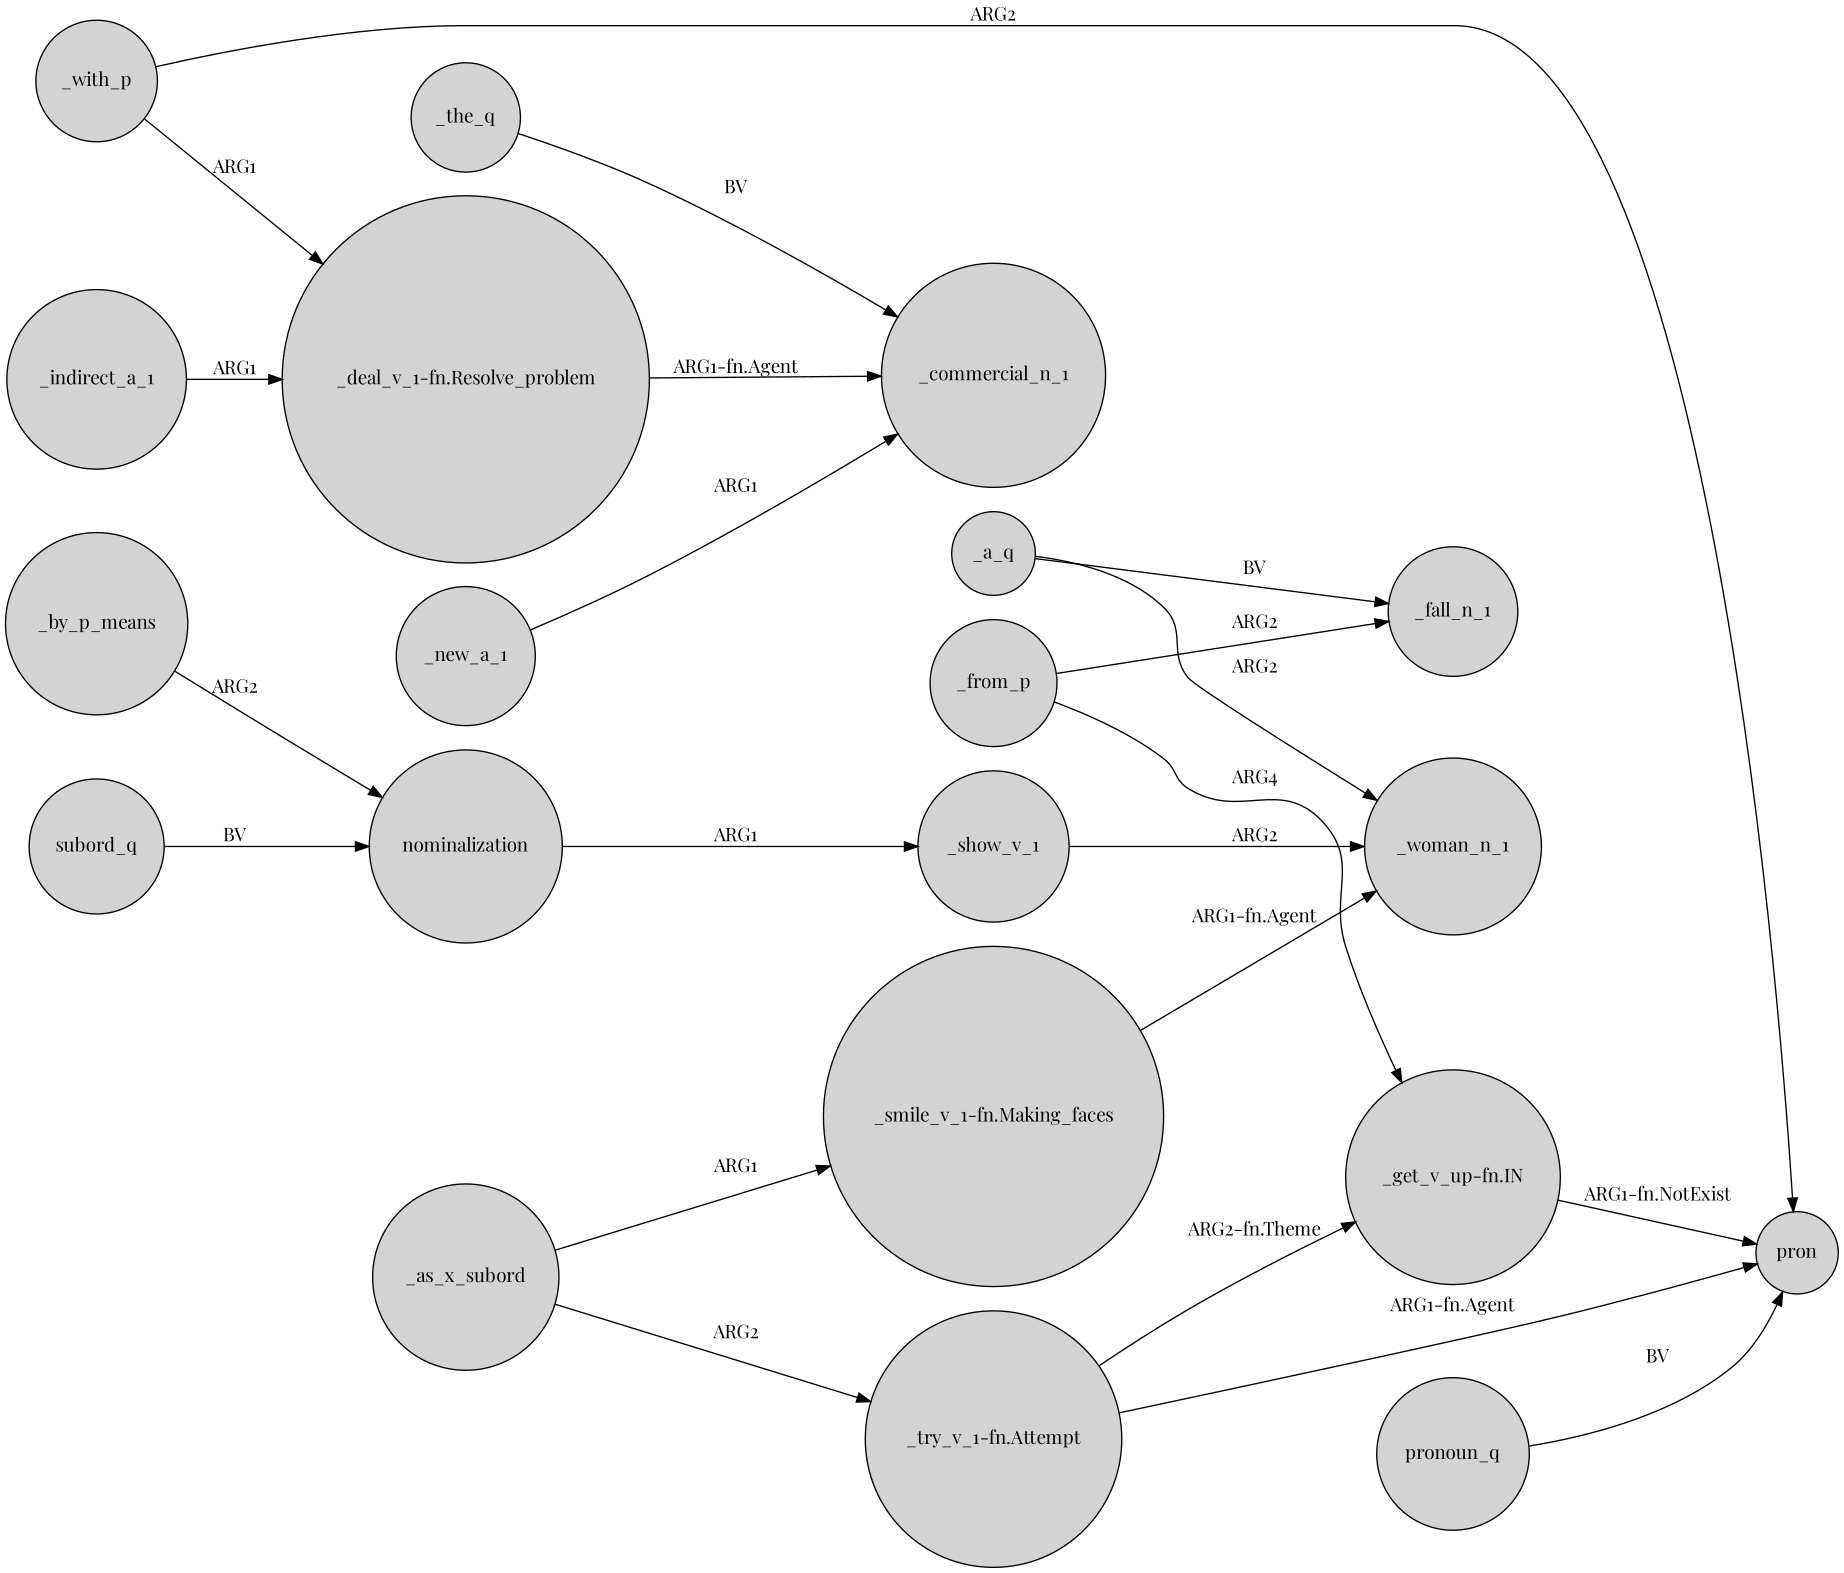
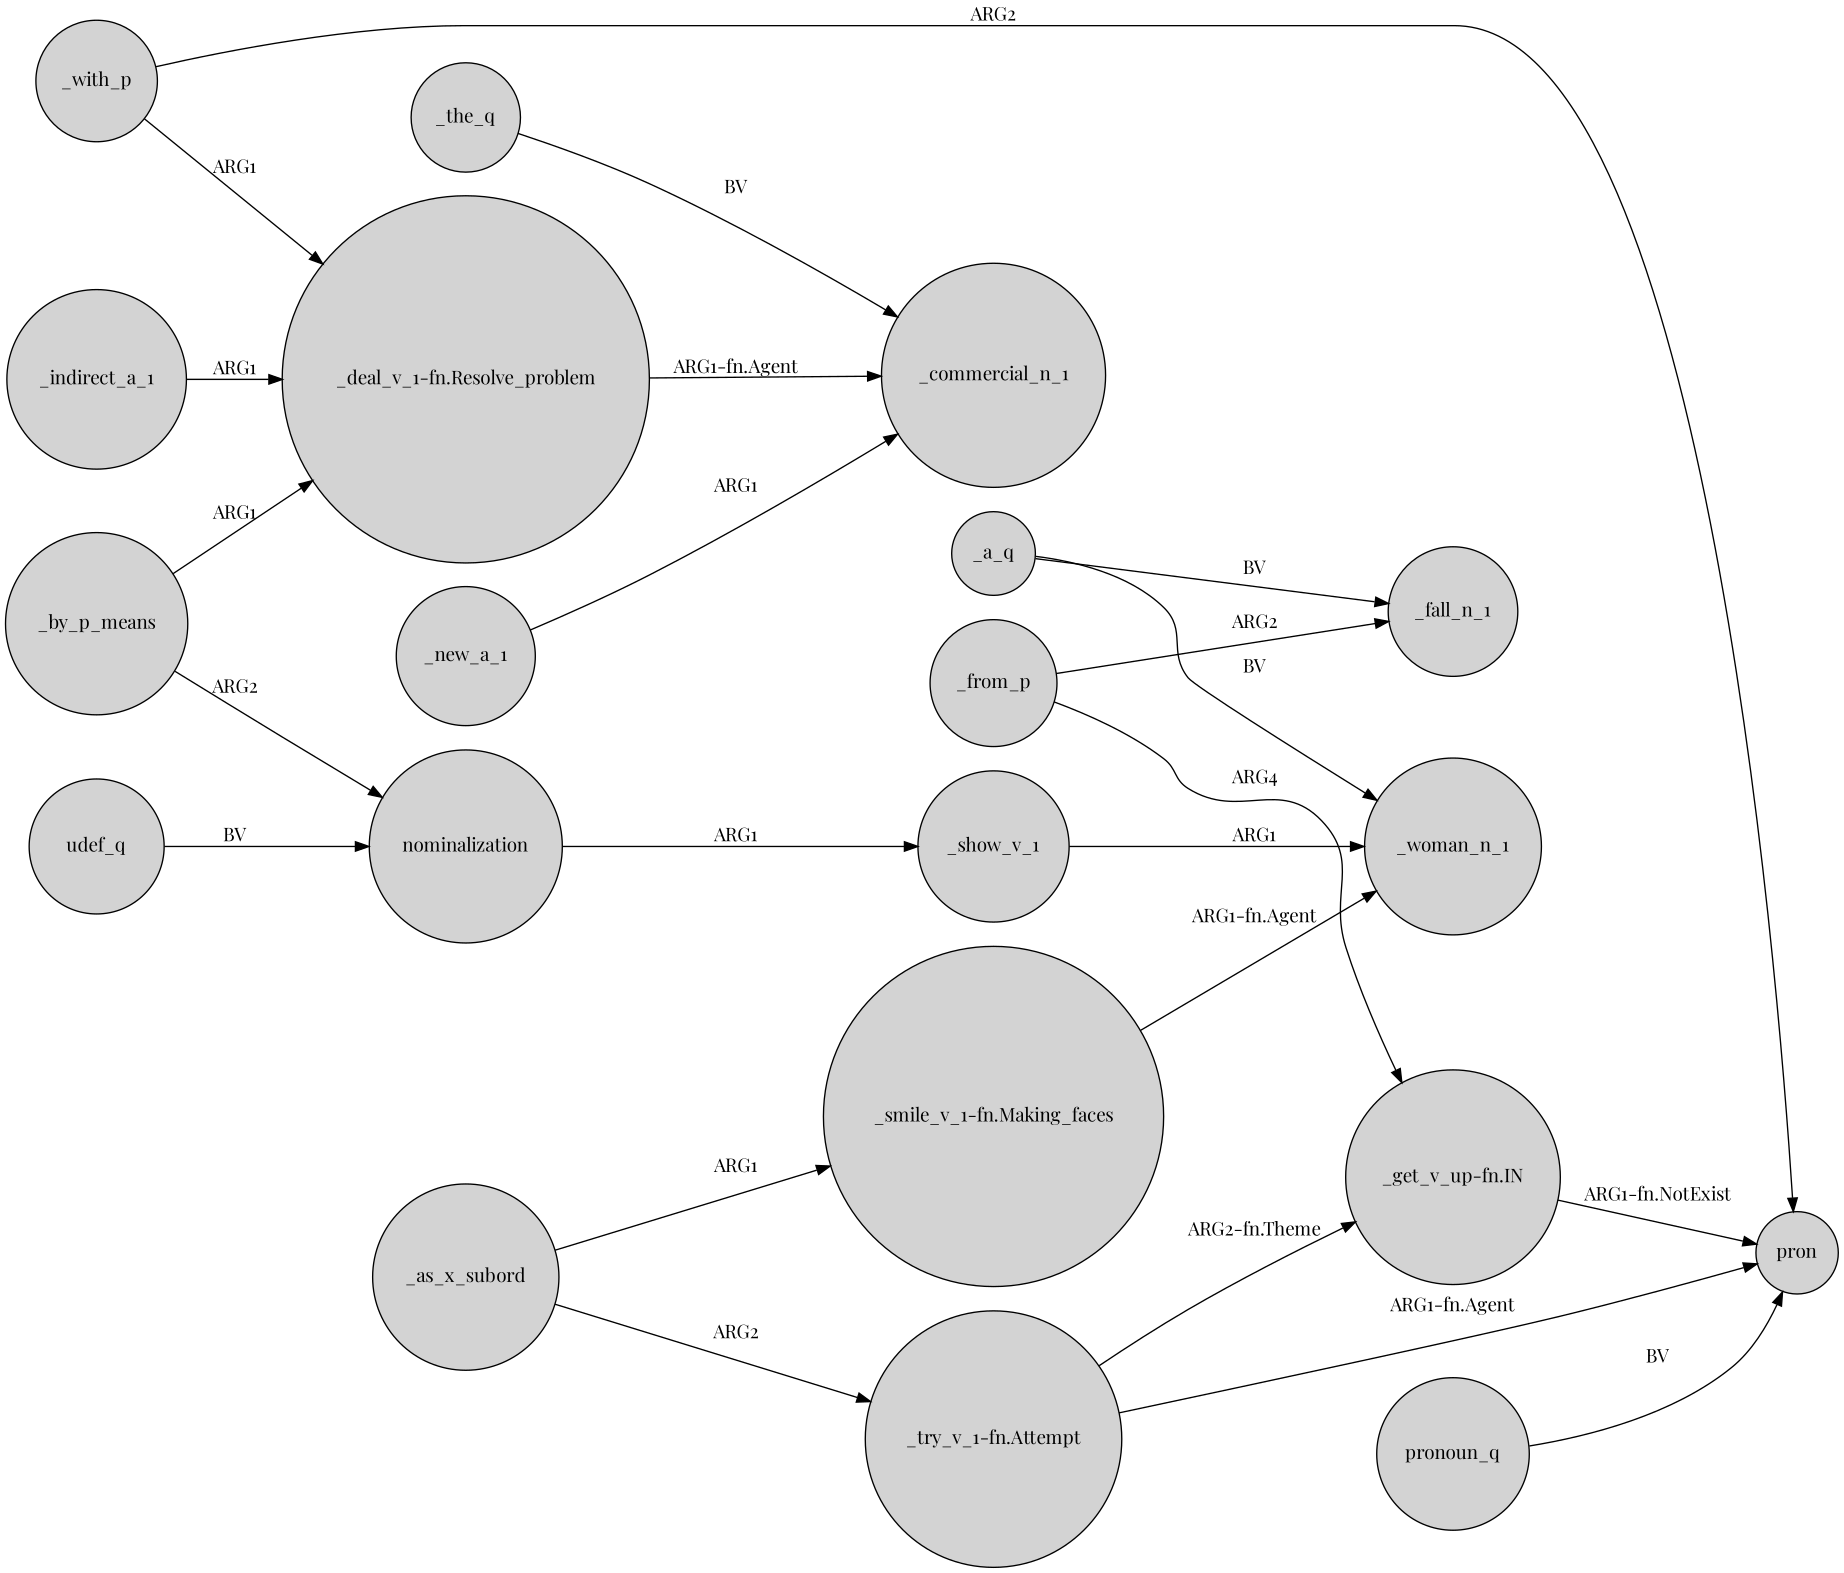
none -> (237, 531)
(1255, 668) -> (1255, 668)
(1255, 836) -> (1255, 836)
(97, 846) -> (97, 846)
